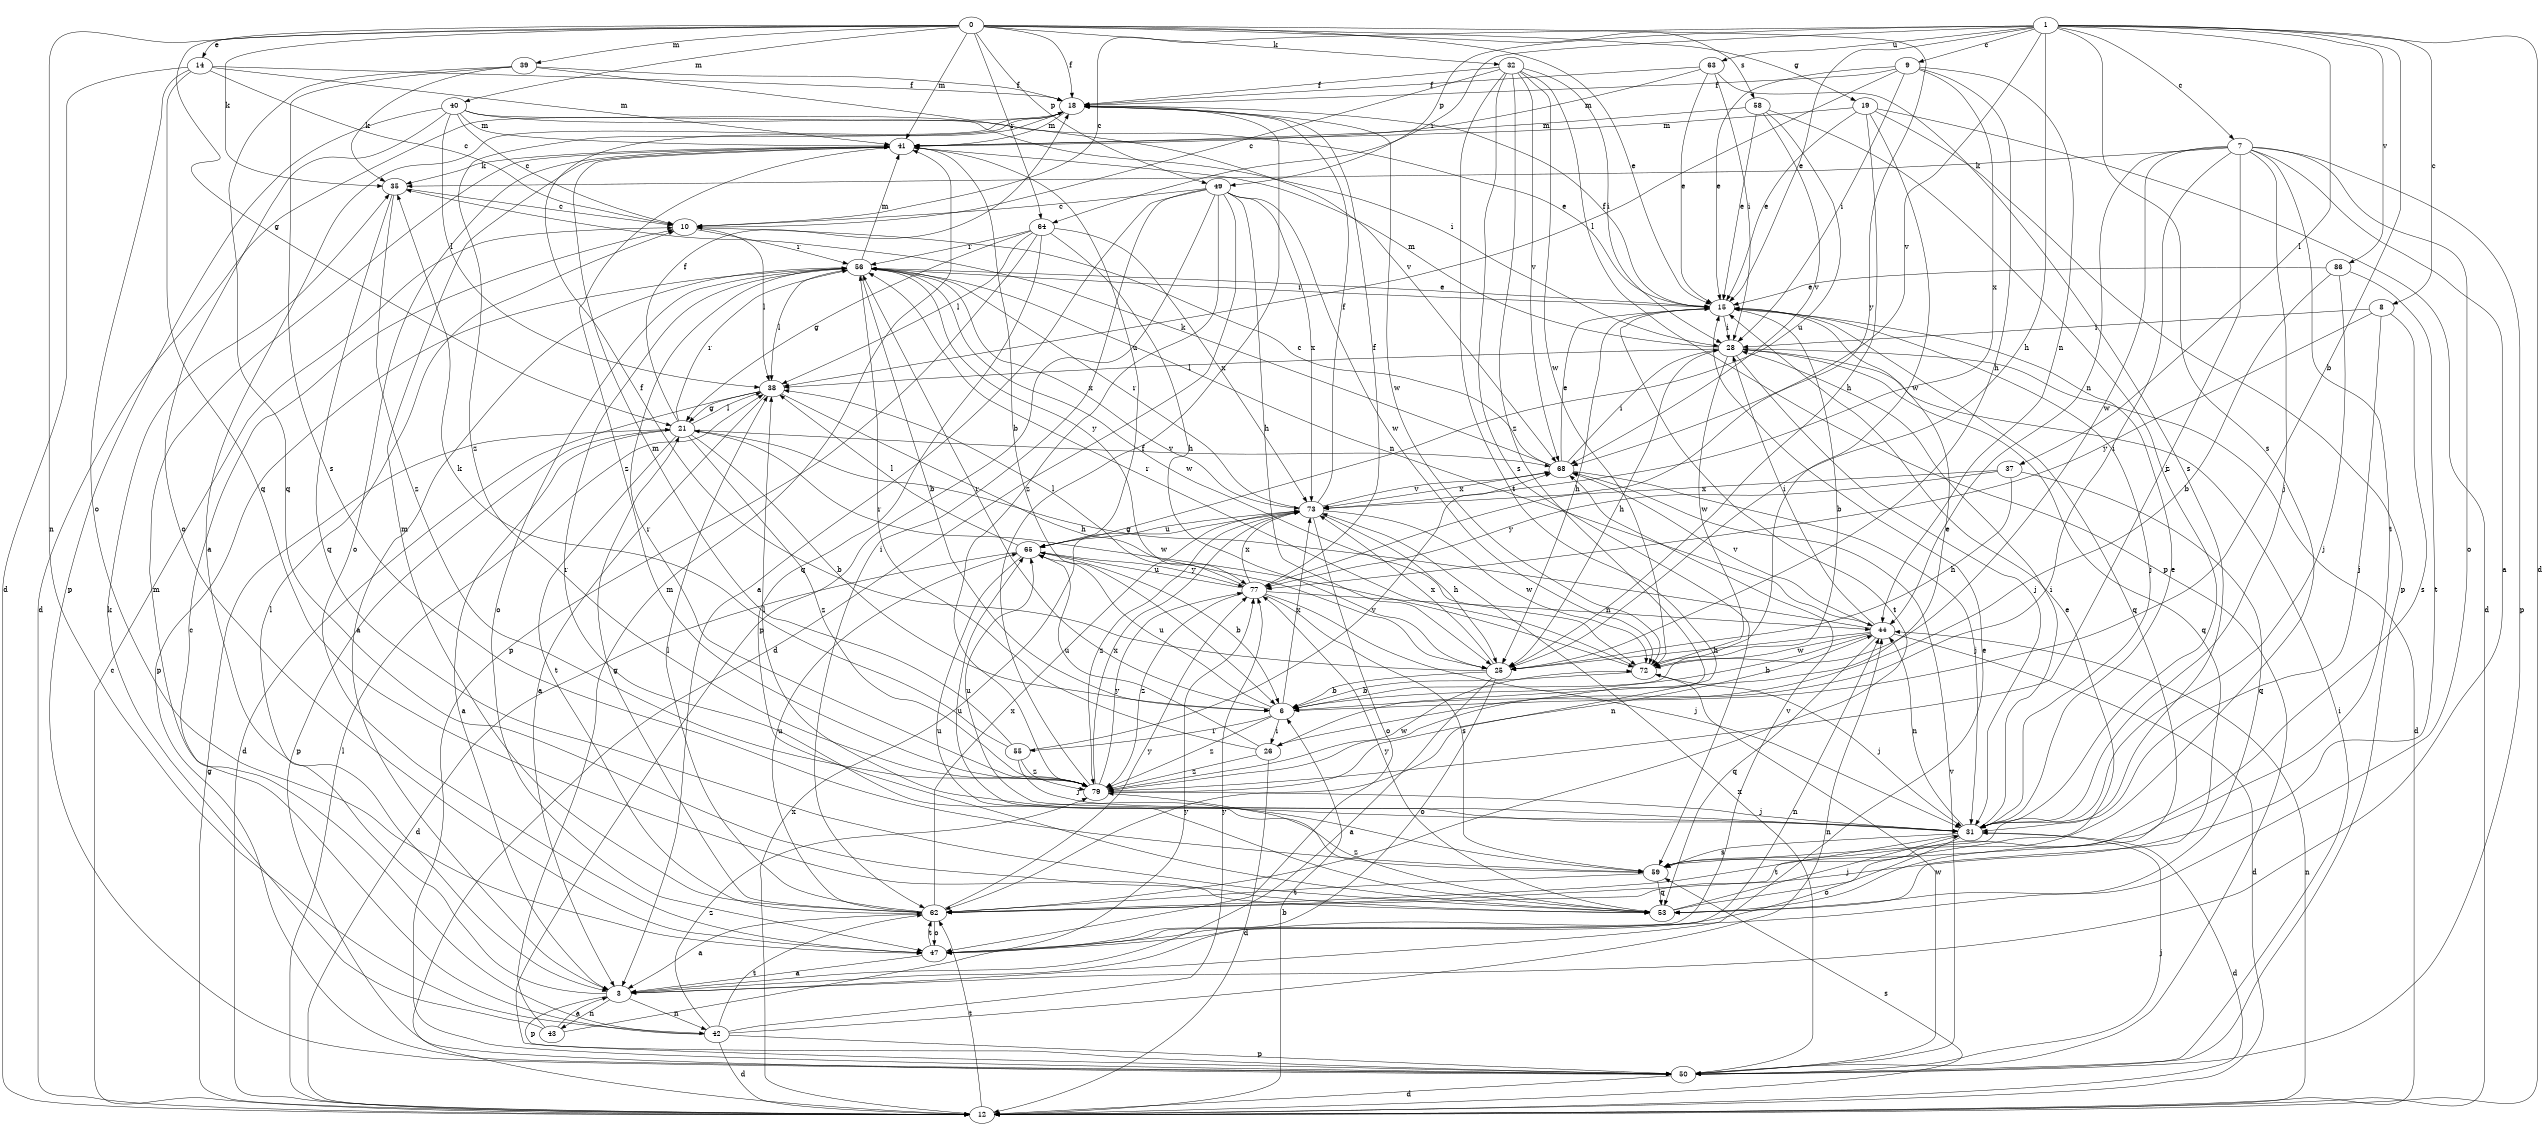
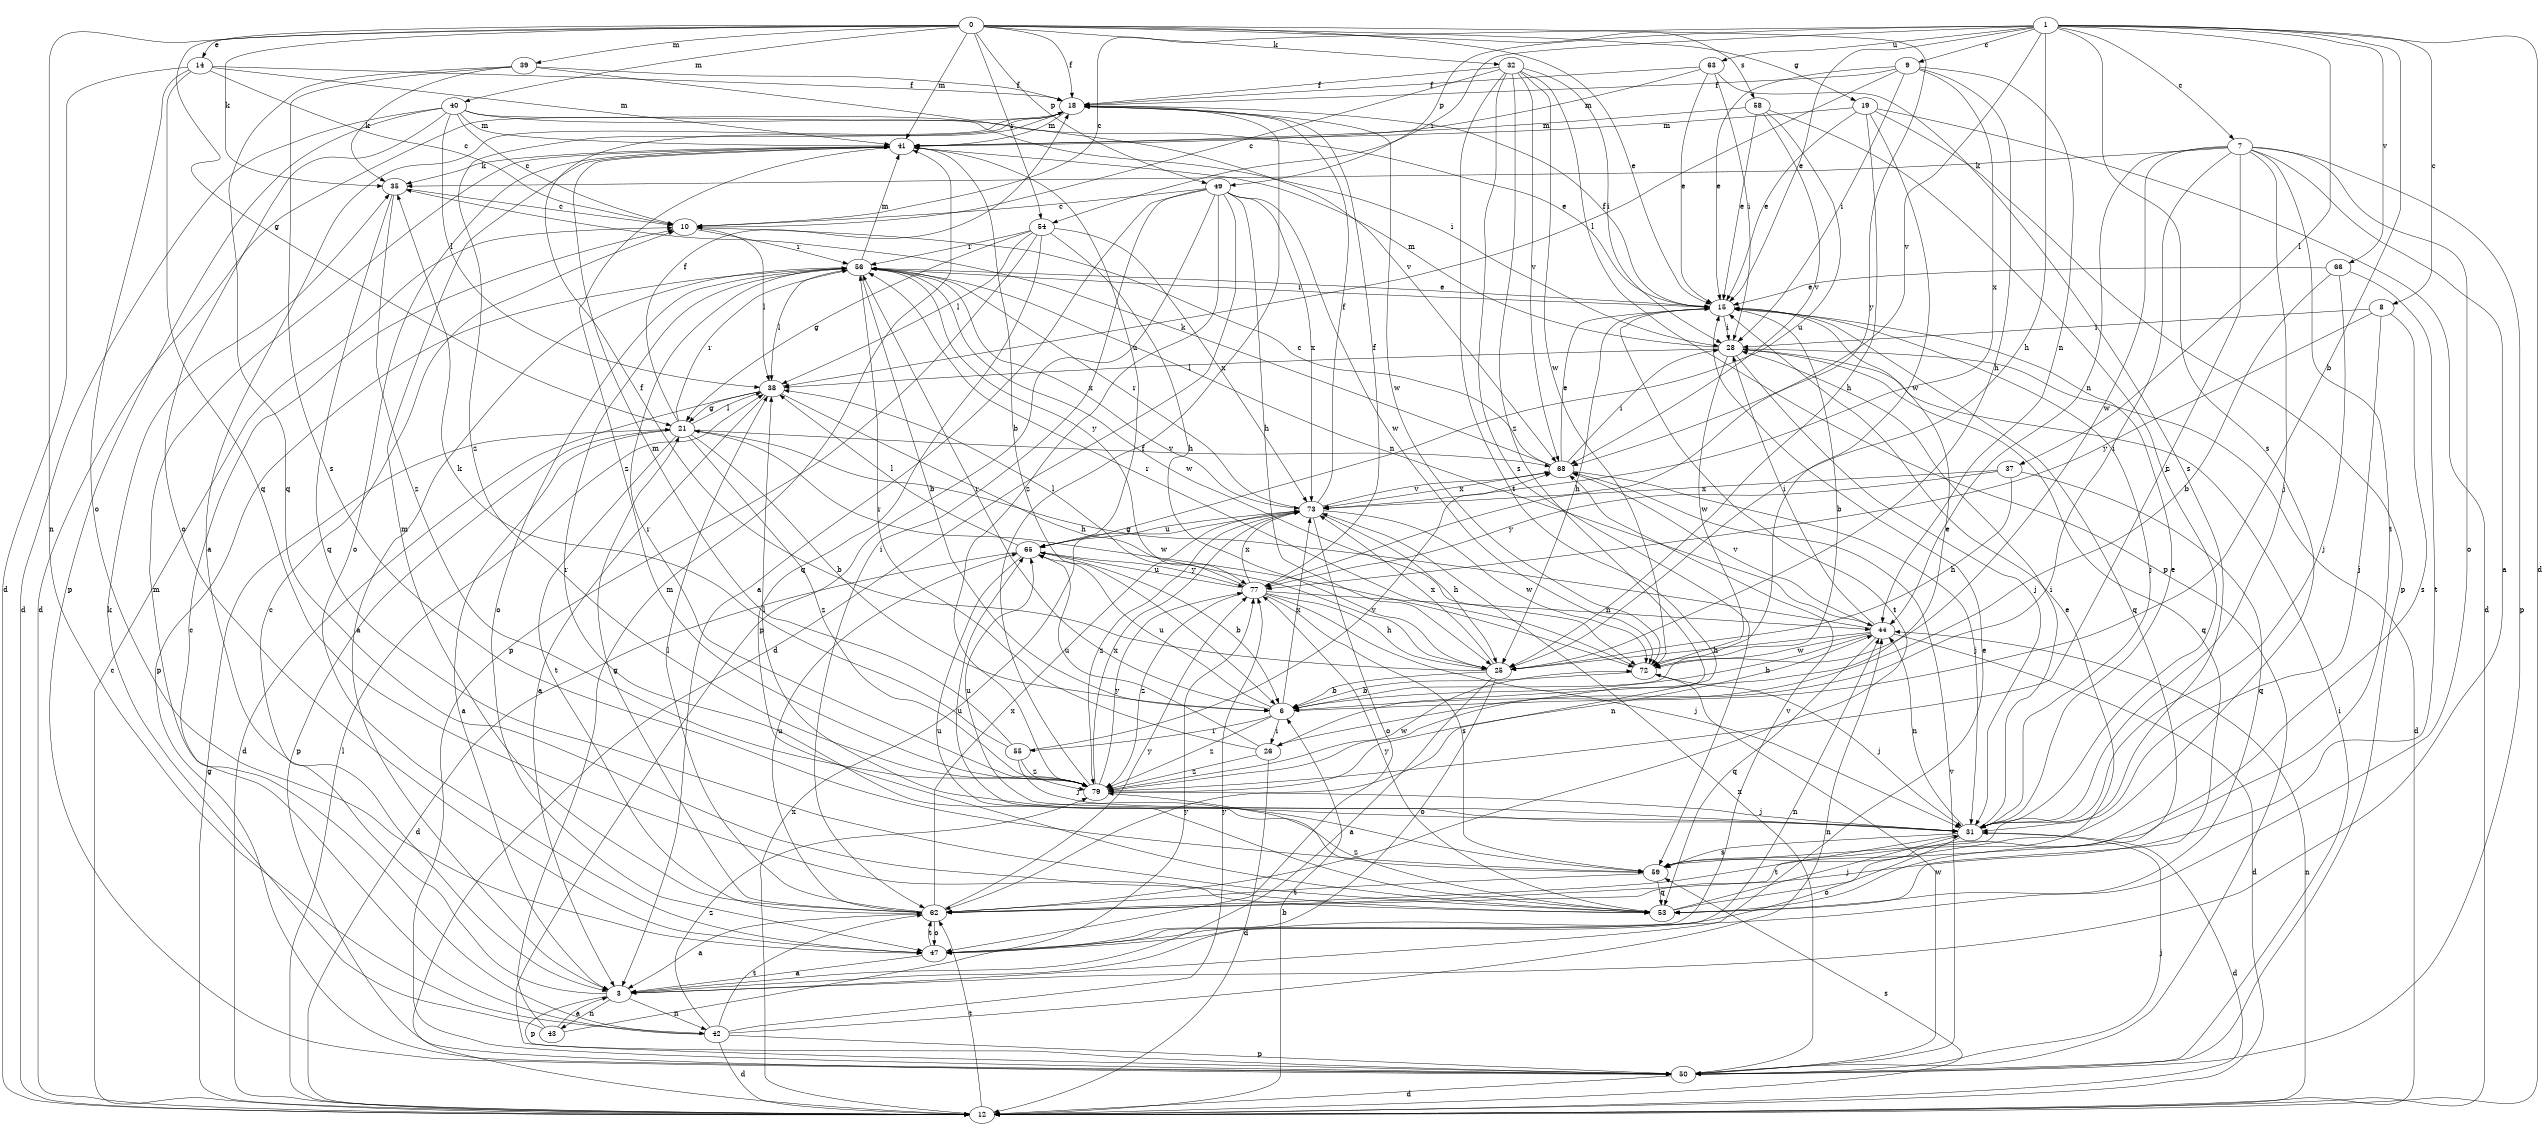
(1042, 227) -> (1042, 227)
(2338, 268) -> (2338, 268)
(1618, 504) -> (1376, 629)
(271, 611) -> (271, 611)
none -> (20, 964)
